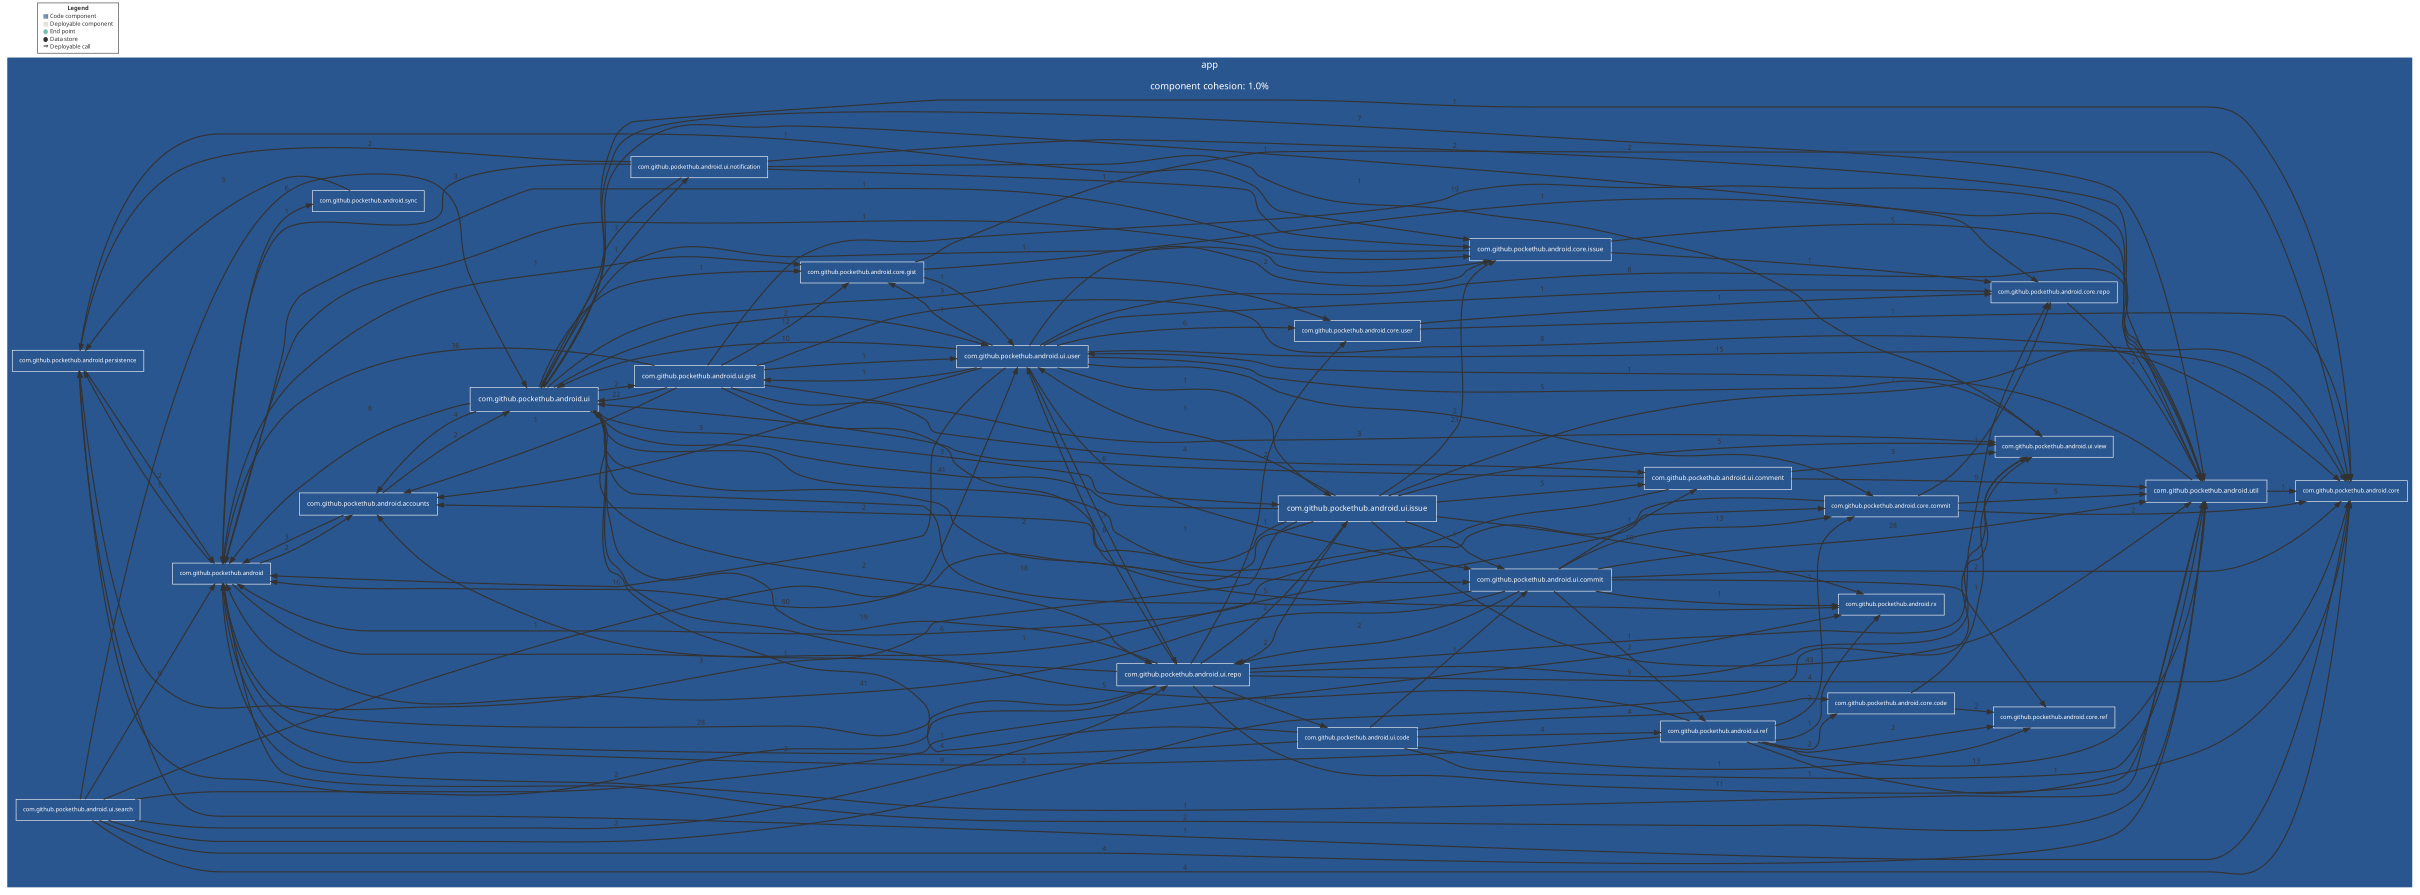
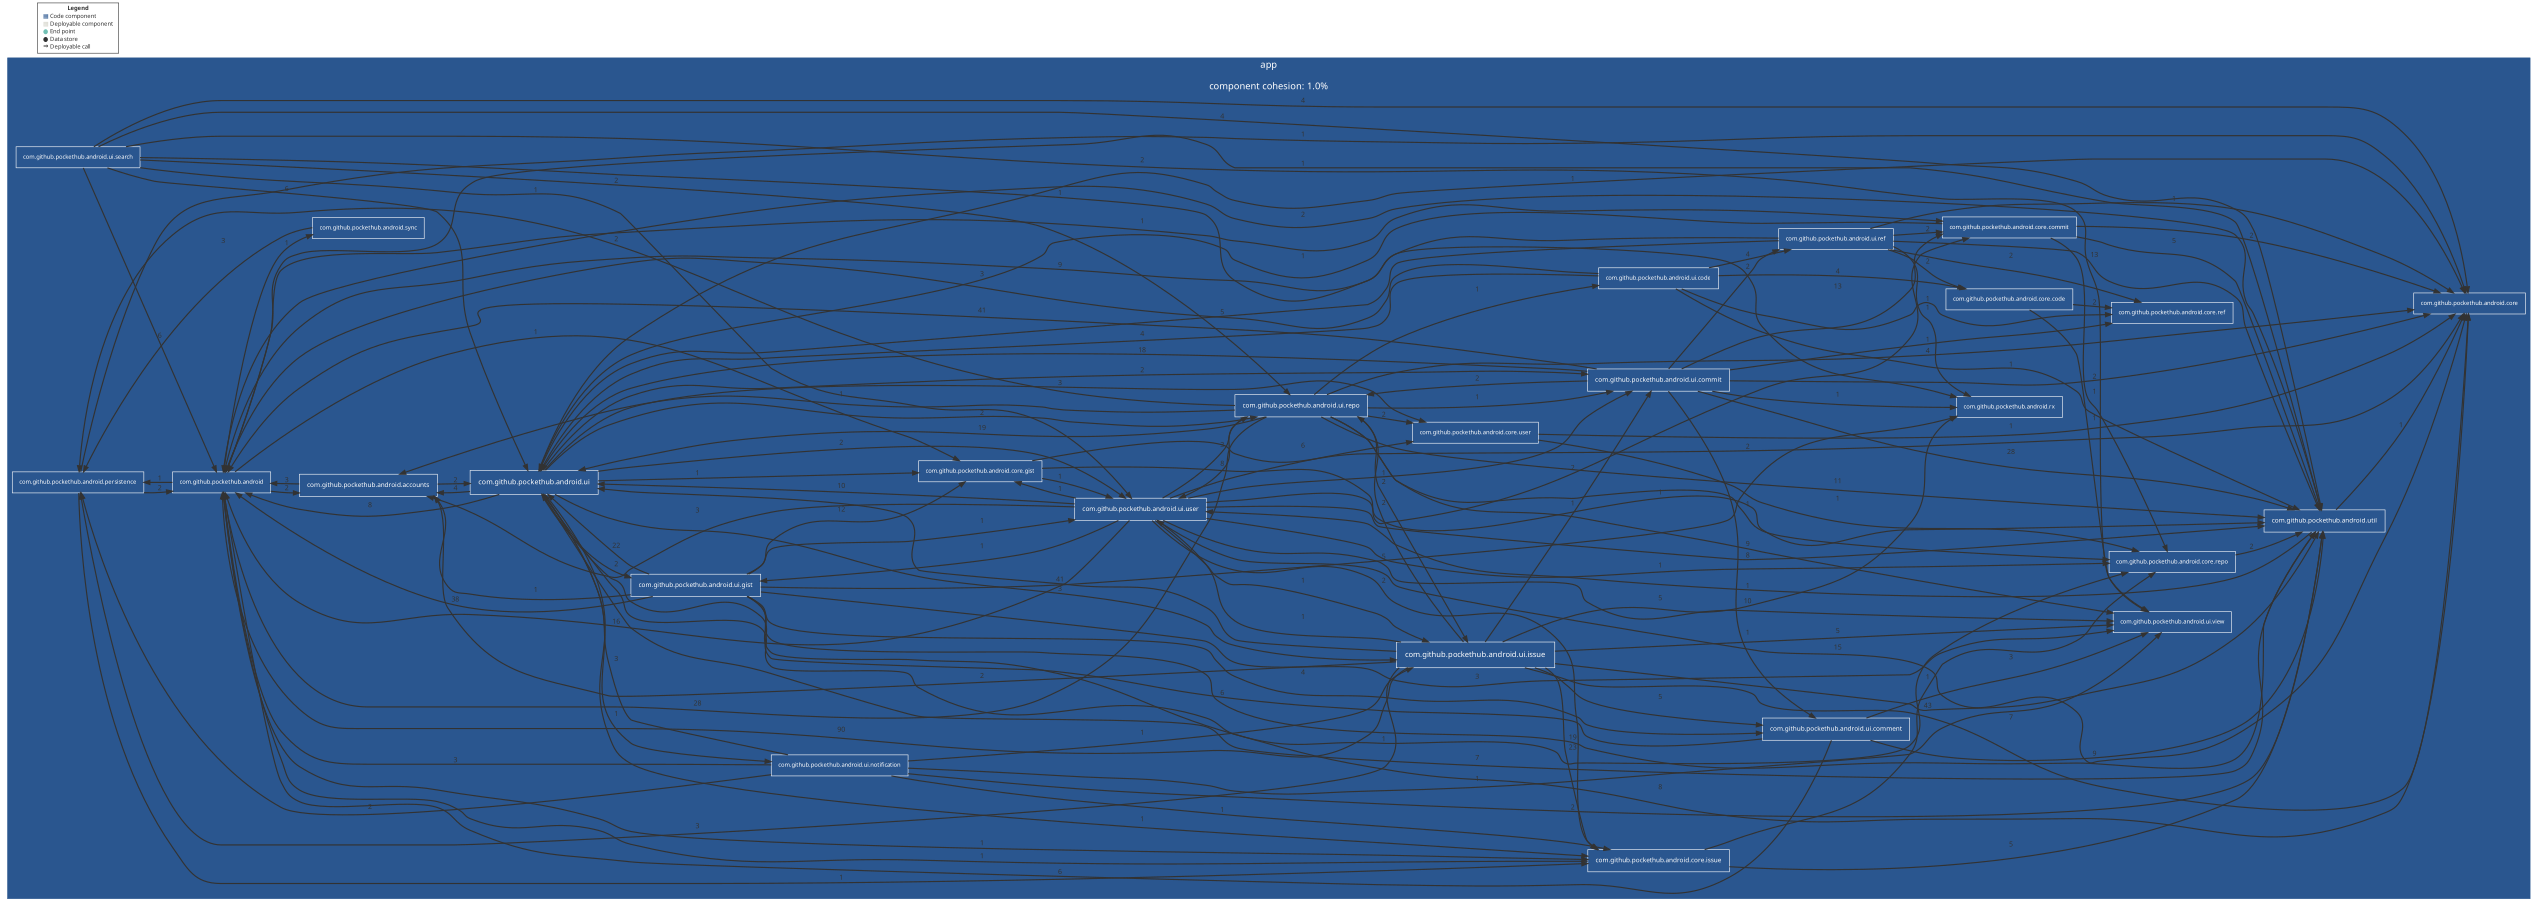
(1446, 661) -> (1488, 406)
none -> (1167, 740)
